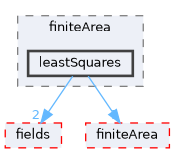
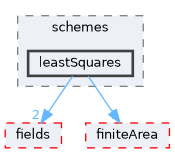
(80, 28) -> (80, 28)
